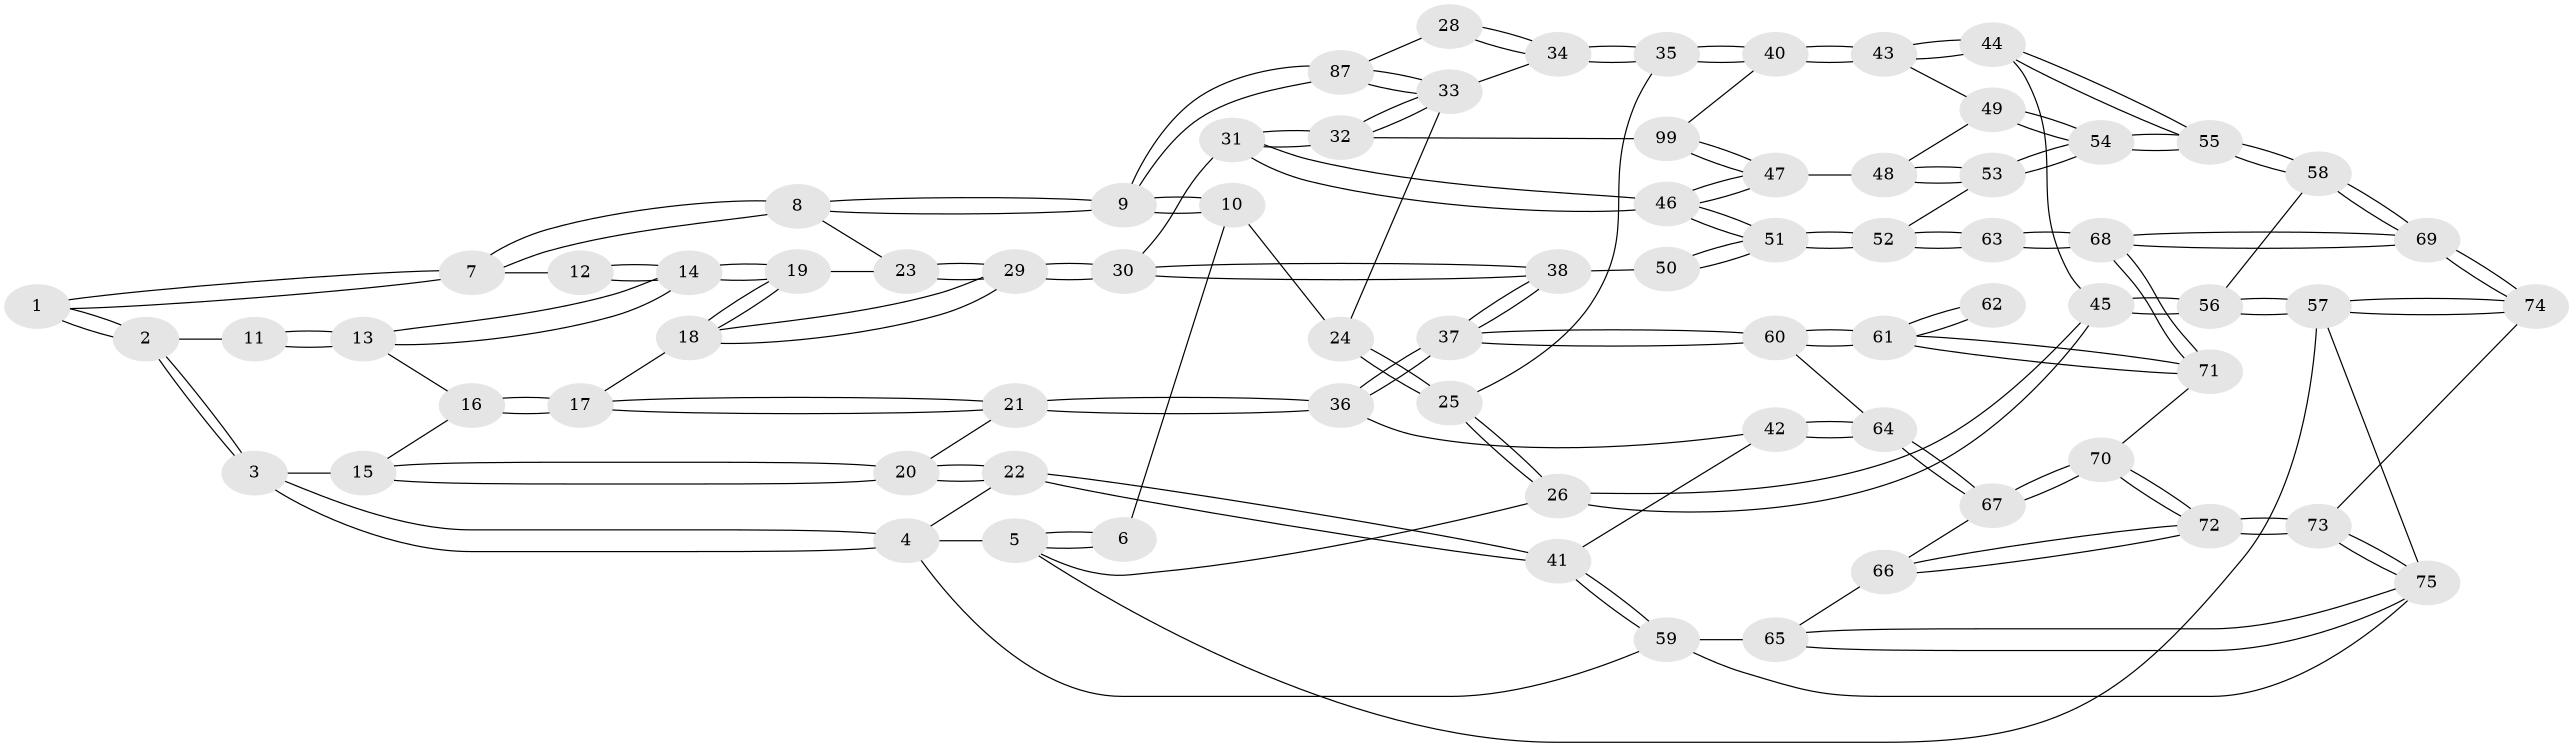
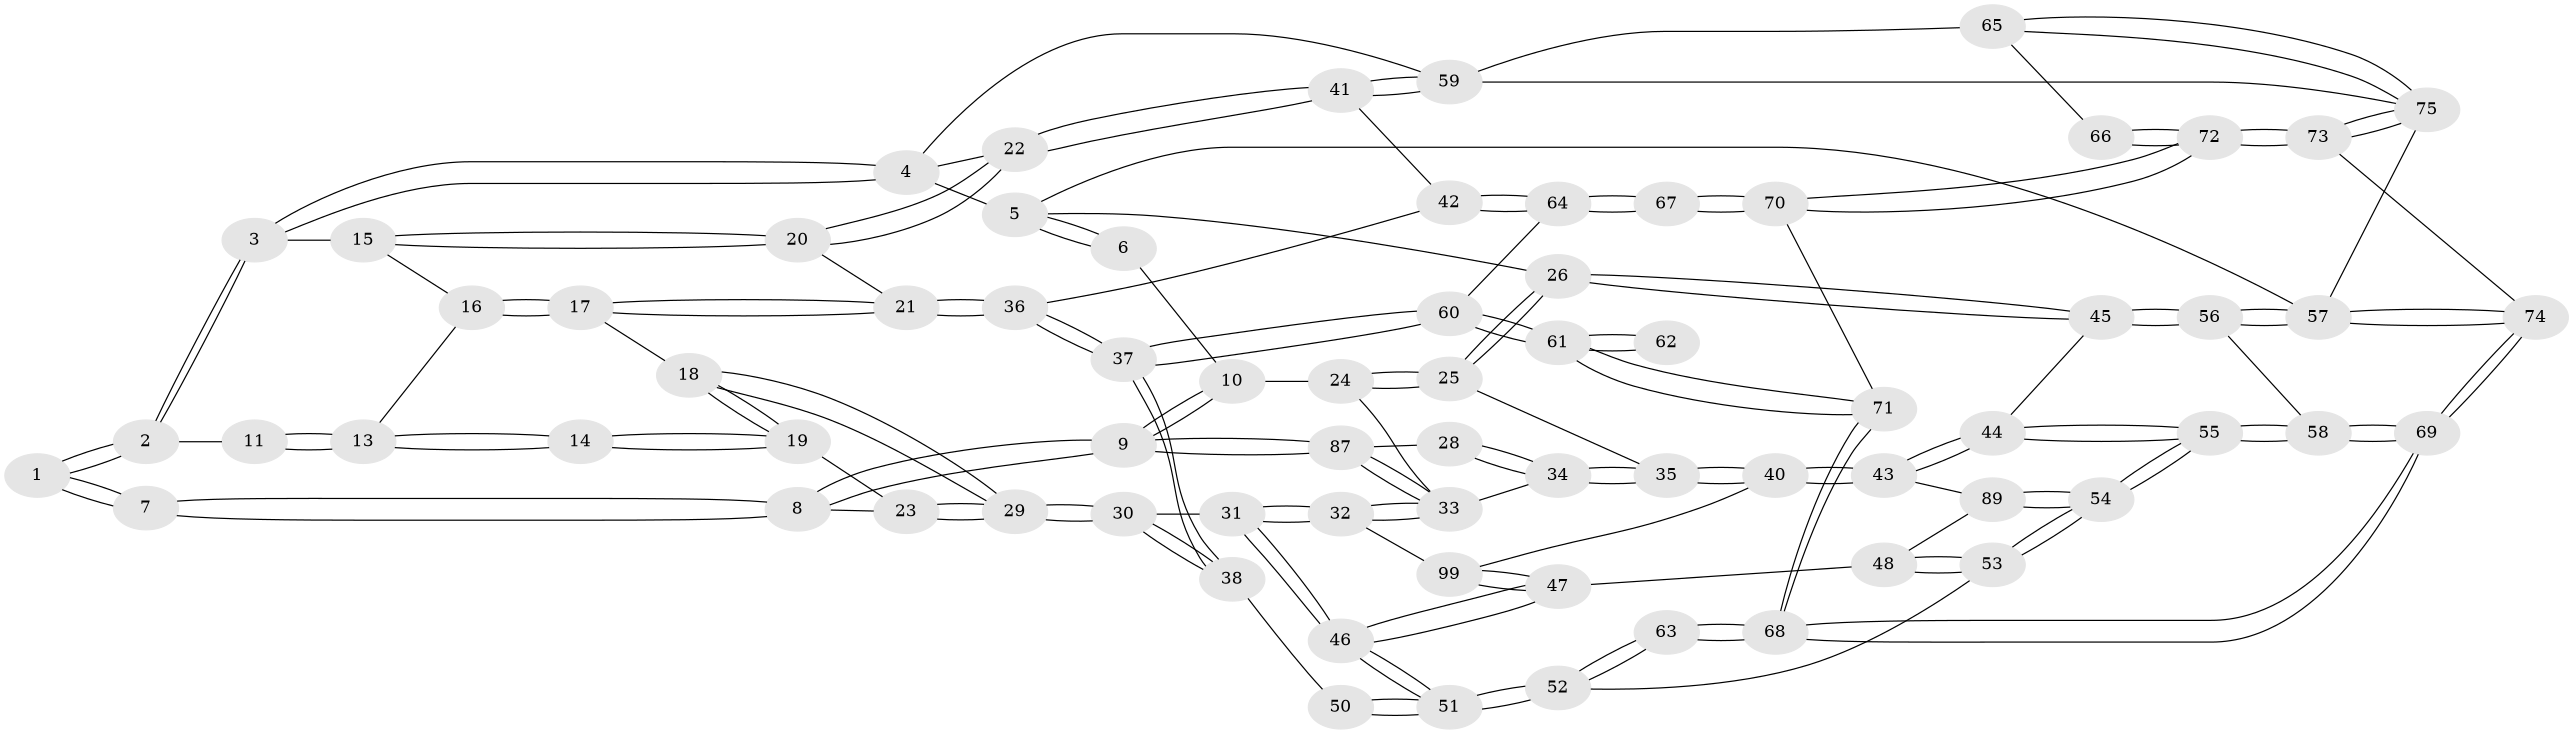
(1993, 110) -> (1993, 500)
(581, 273) -> none
(1939, 539) -> none
